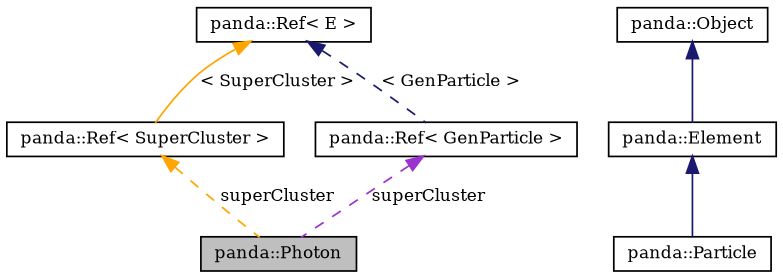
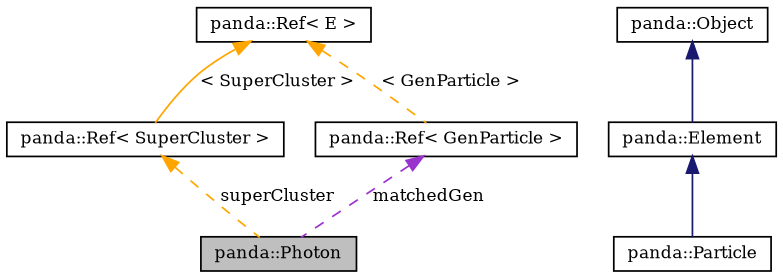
(375, 86) -> (375, 86)
(429, 197) -> (429, 197)
